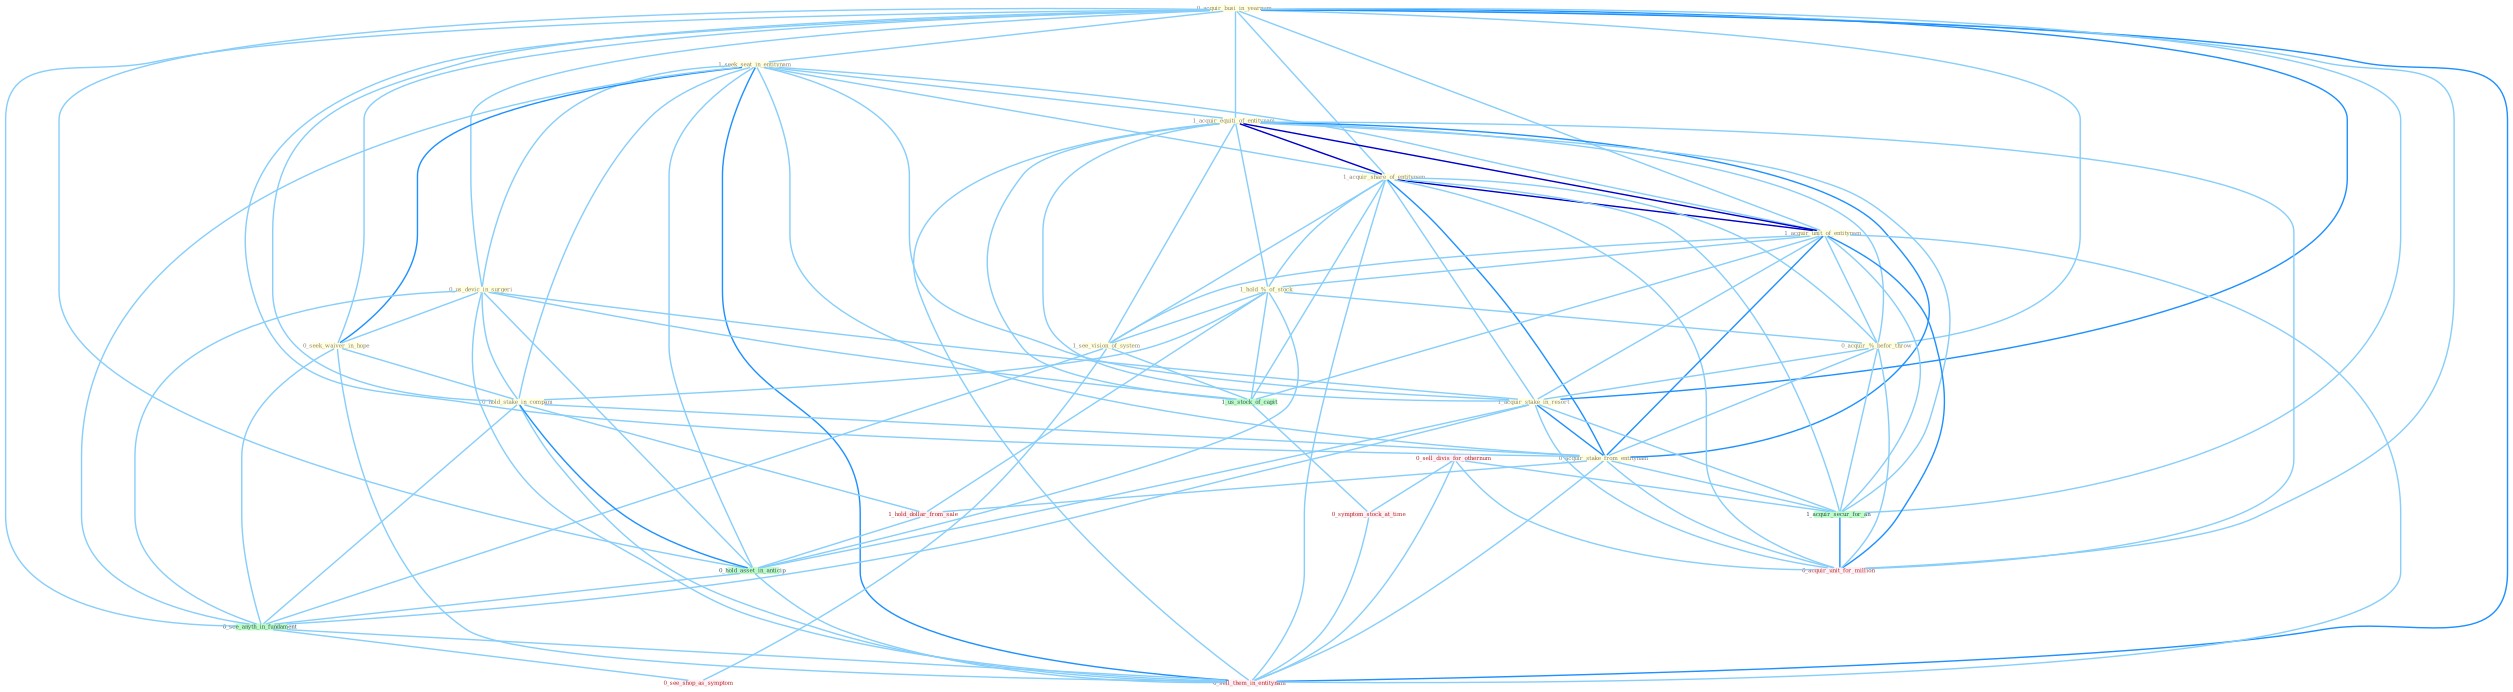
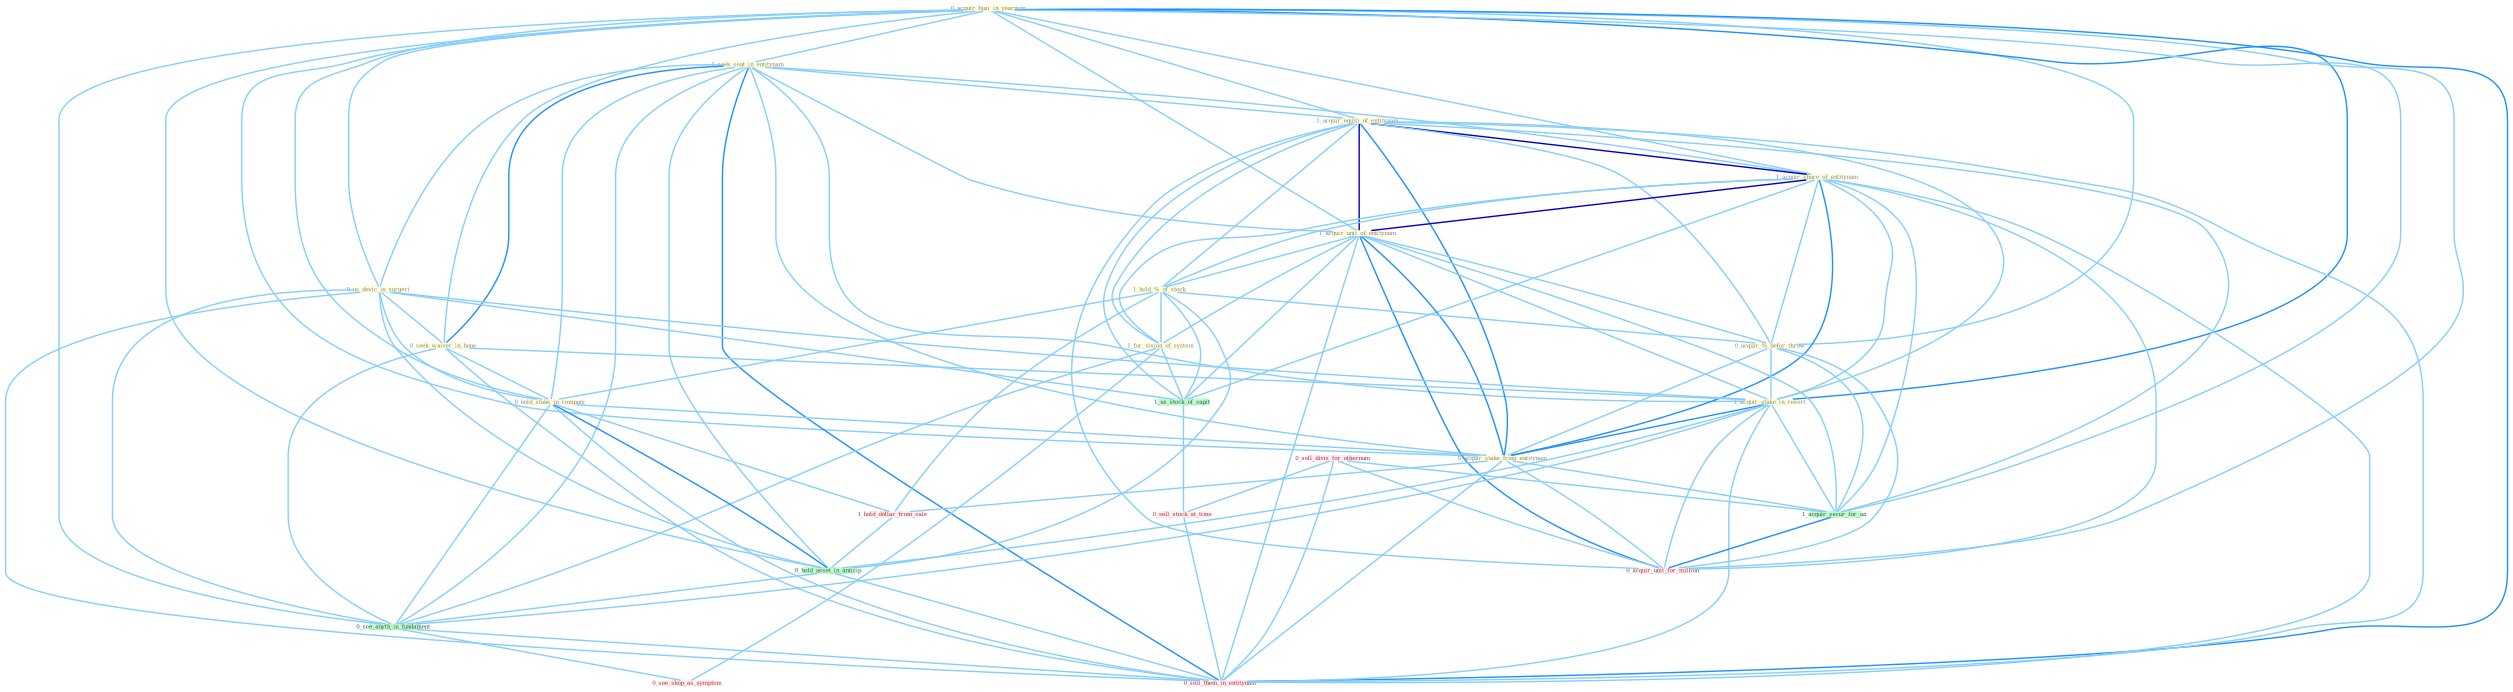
(1108, 346) -> (1161, 346)
none -> (1107, 374)
(1369, 514) -> (1183, 514)
none -> (1591, 653)
